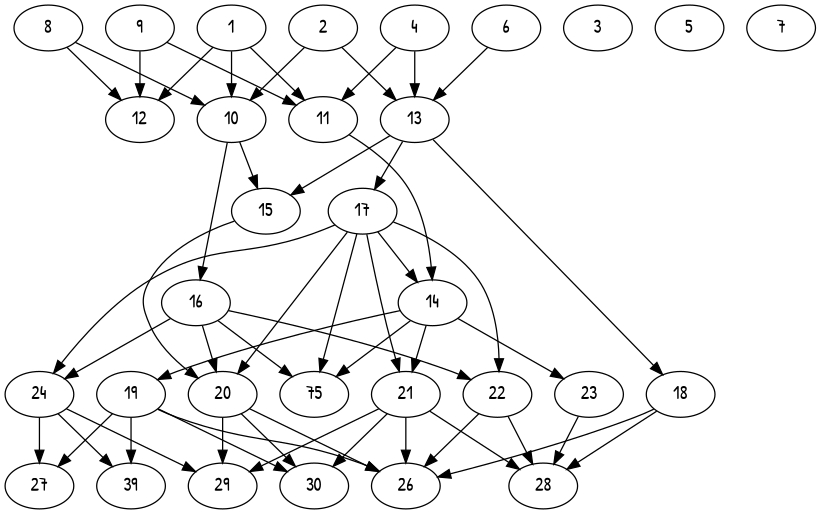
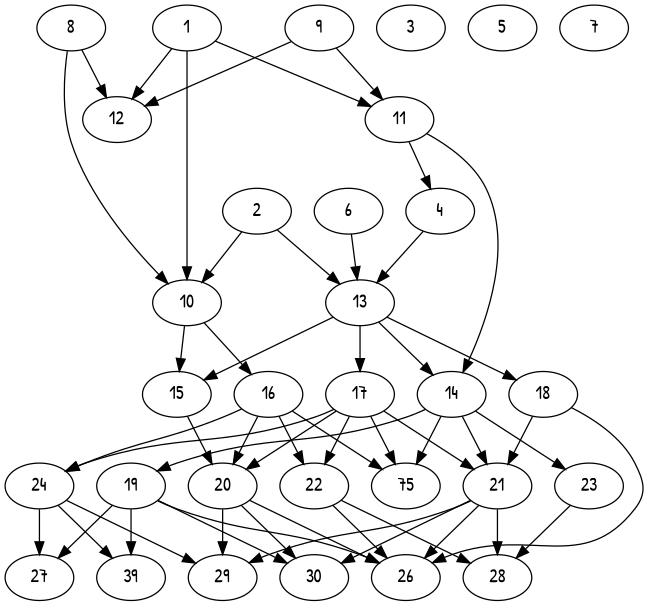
(375, 68) -> (417, 160)
(394, 252) -> (401, 344)
(617, 437) -> (524, 433)
